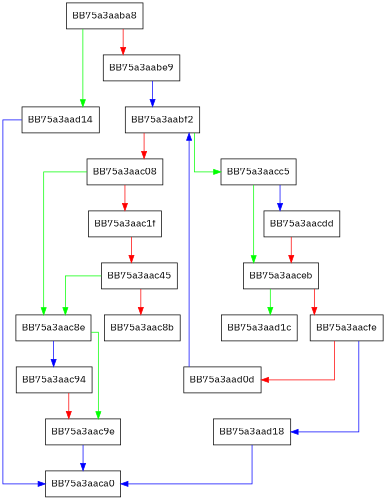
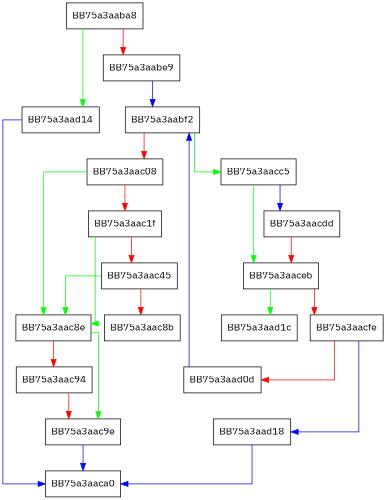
none -> (95, 280)
(54, 350) -> (54, 350)
